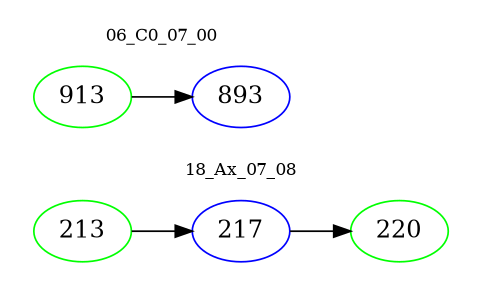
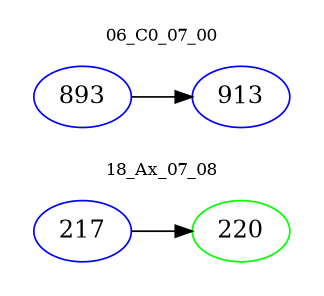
(83, 97) -> (241, 97)
(153, 97) -> (153, 97)
(83, 231) -> none
